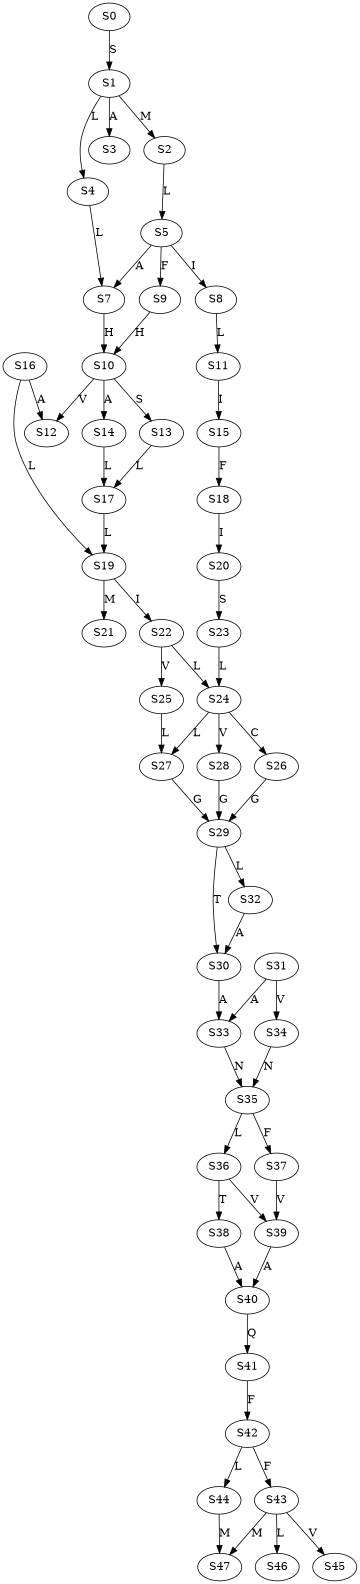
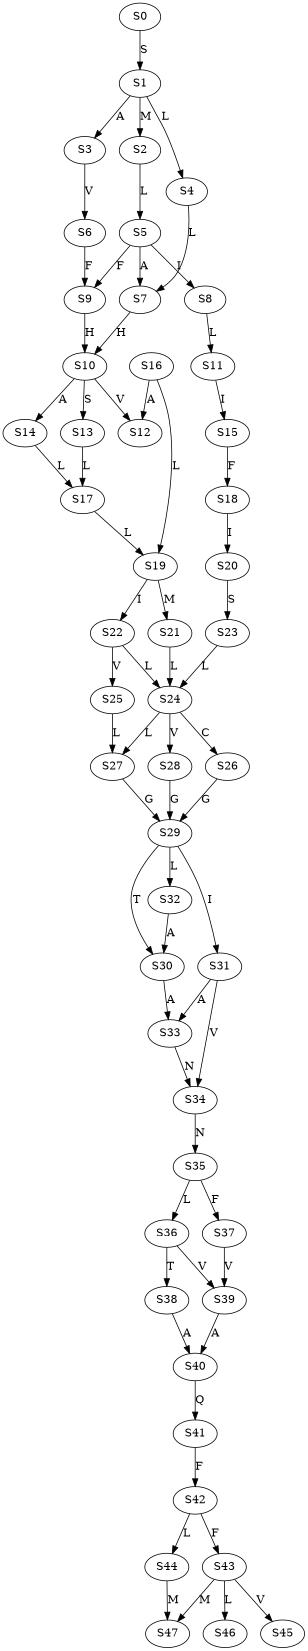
none -> (85, 233)
none -> (170, 663)
none -> (202, 894)
(232, 1063) -> (181, 1063)
